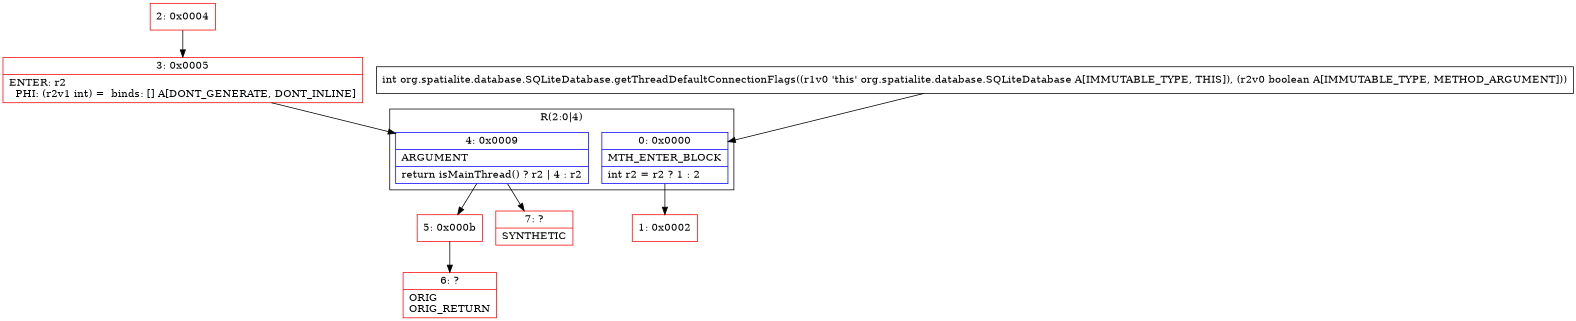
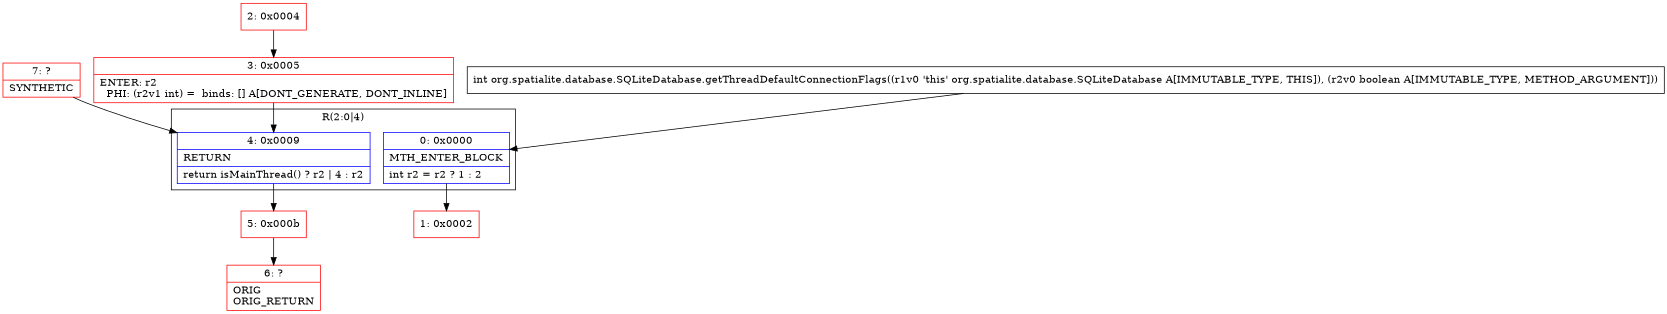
(435, 158) -> (207, 158)
(514, 195) -> (121, 115)
